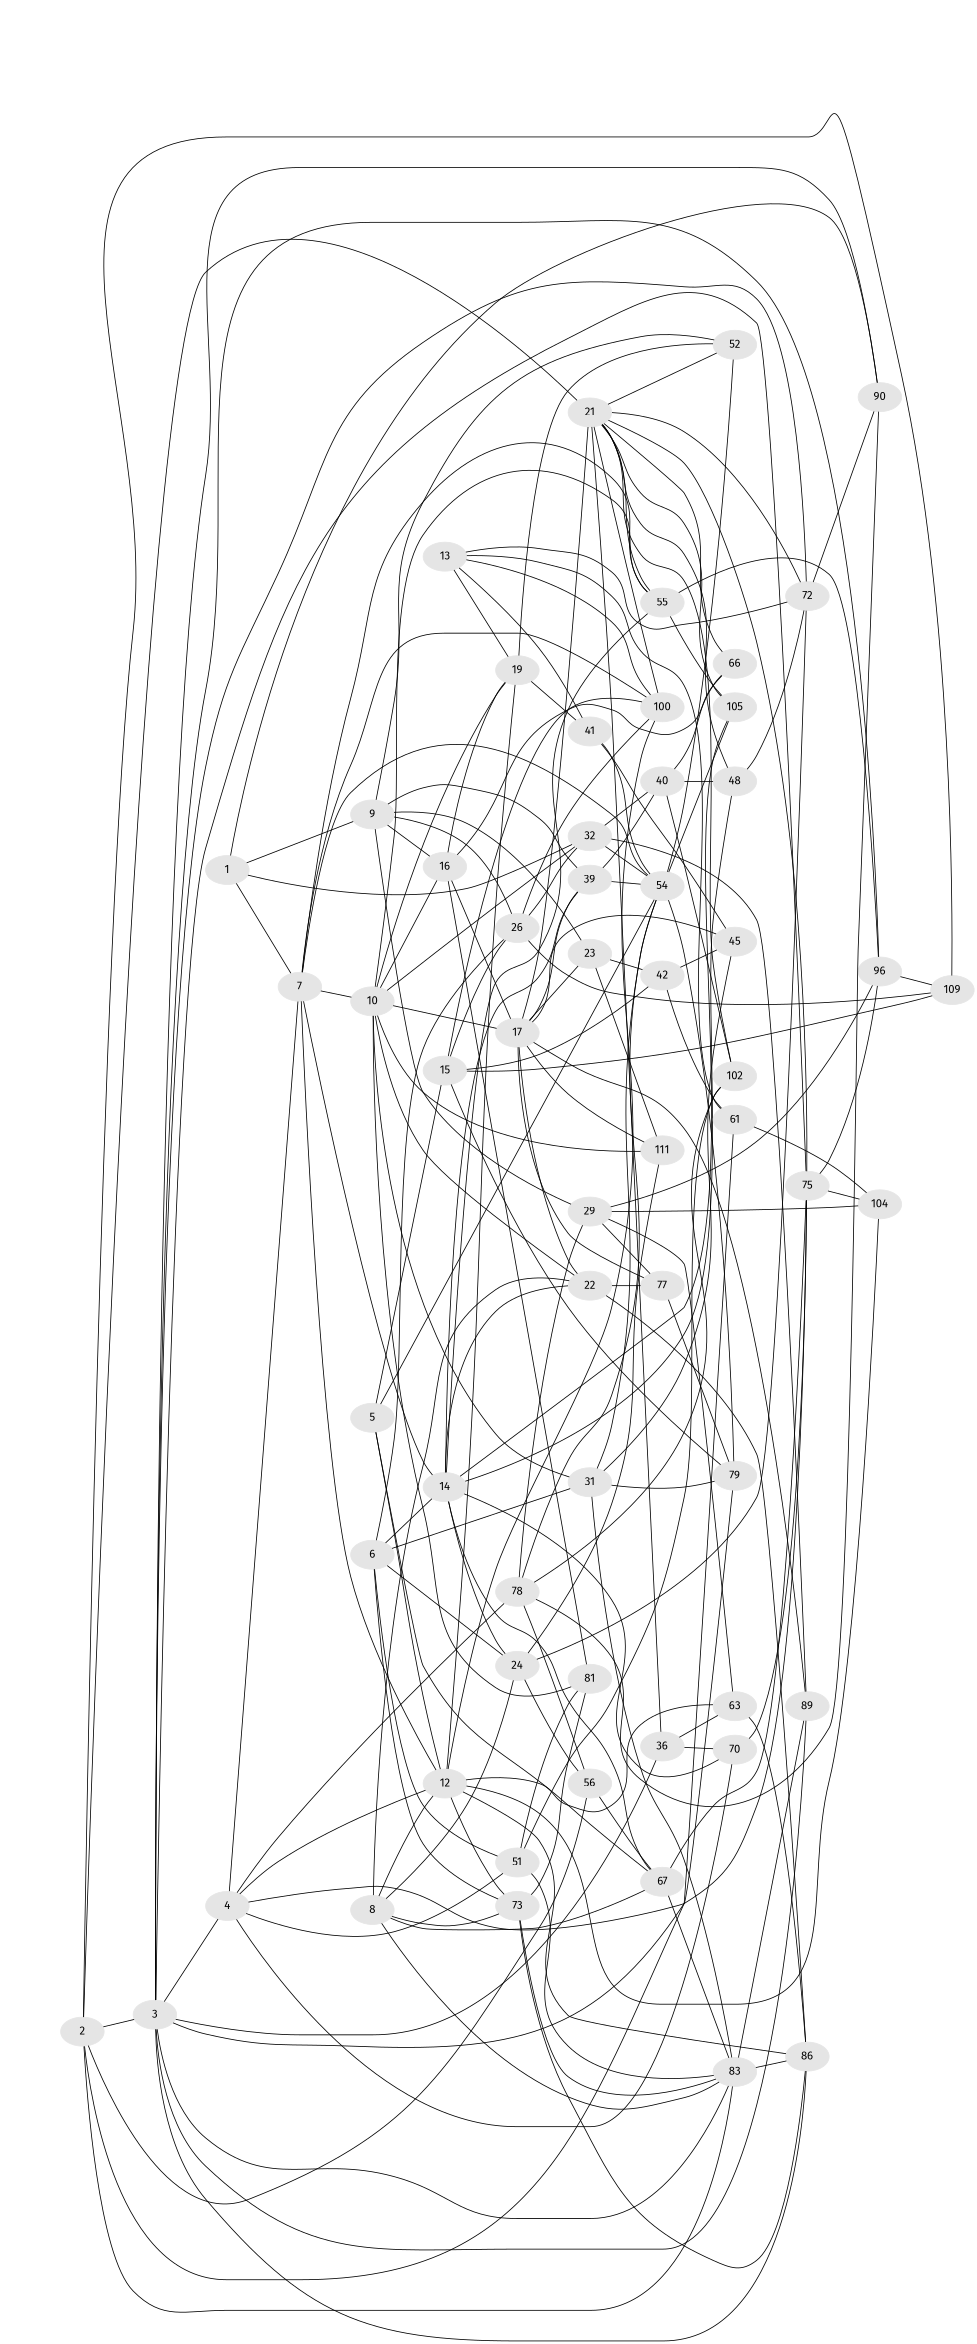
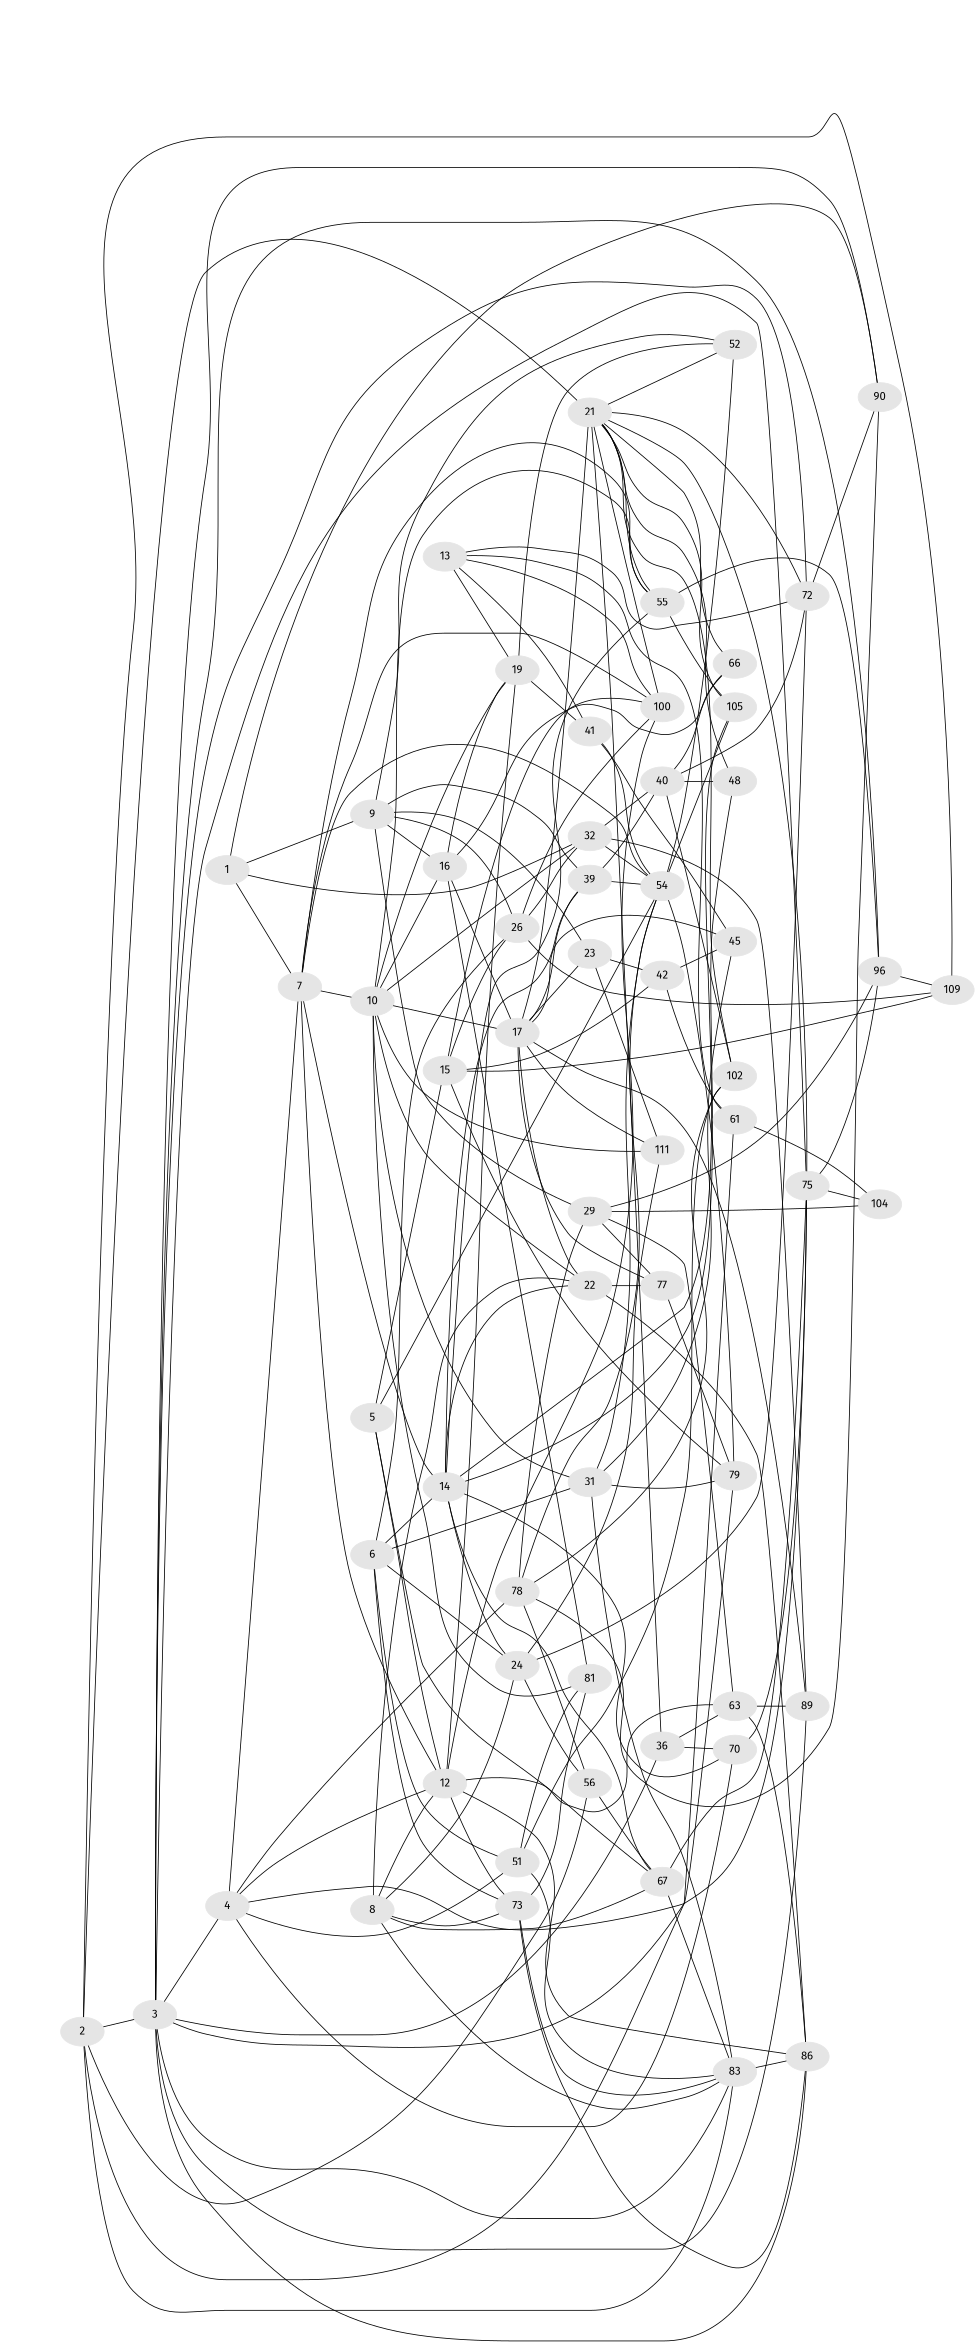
(780, 701) -> (766, 717)
(821, 1831) -> none
(771, 1889) -> (771, 1706)
